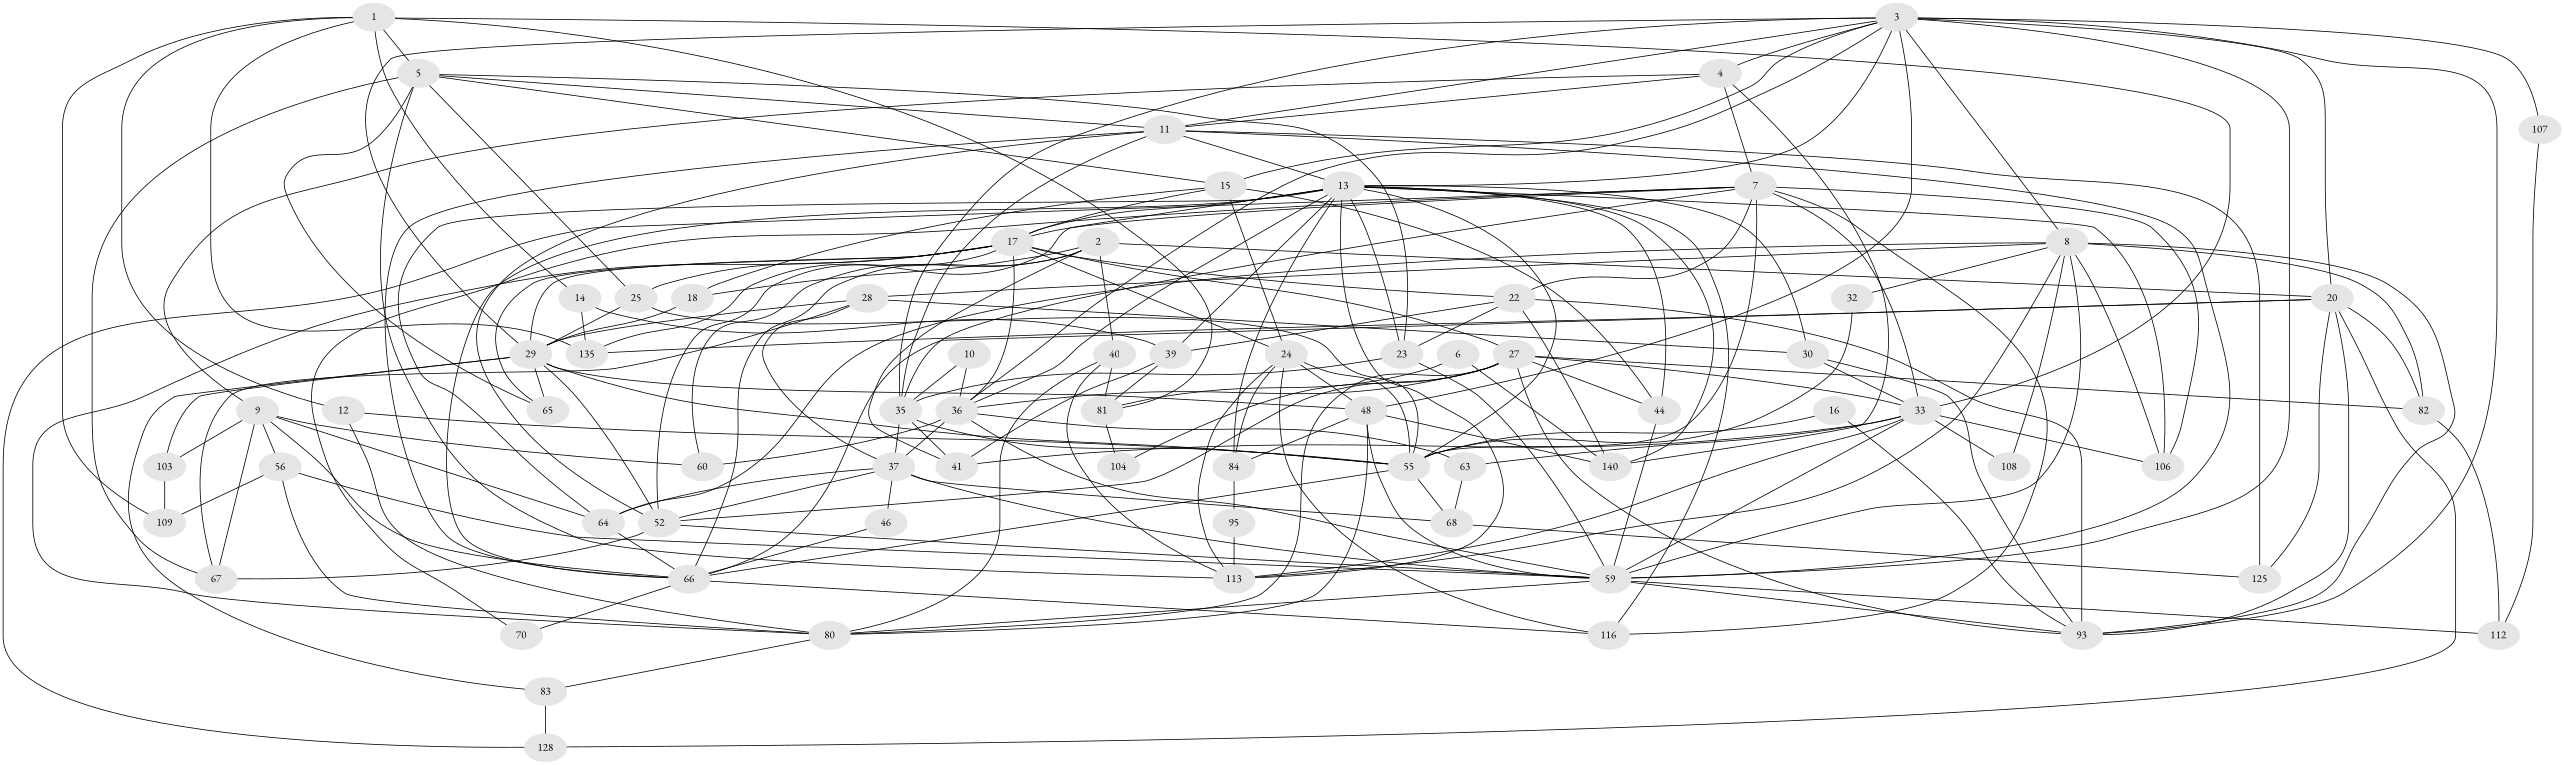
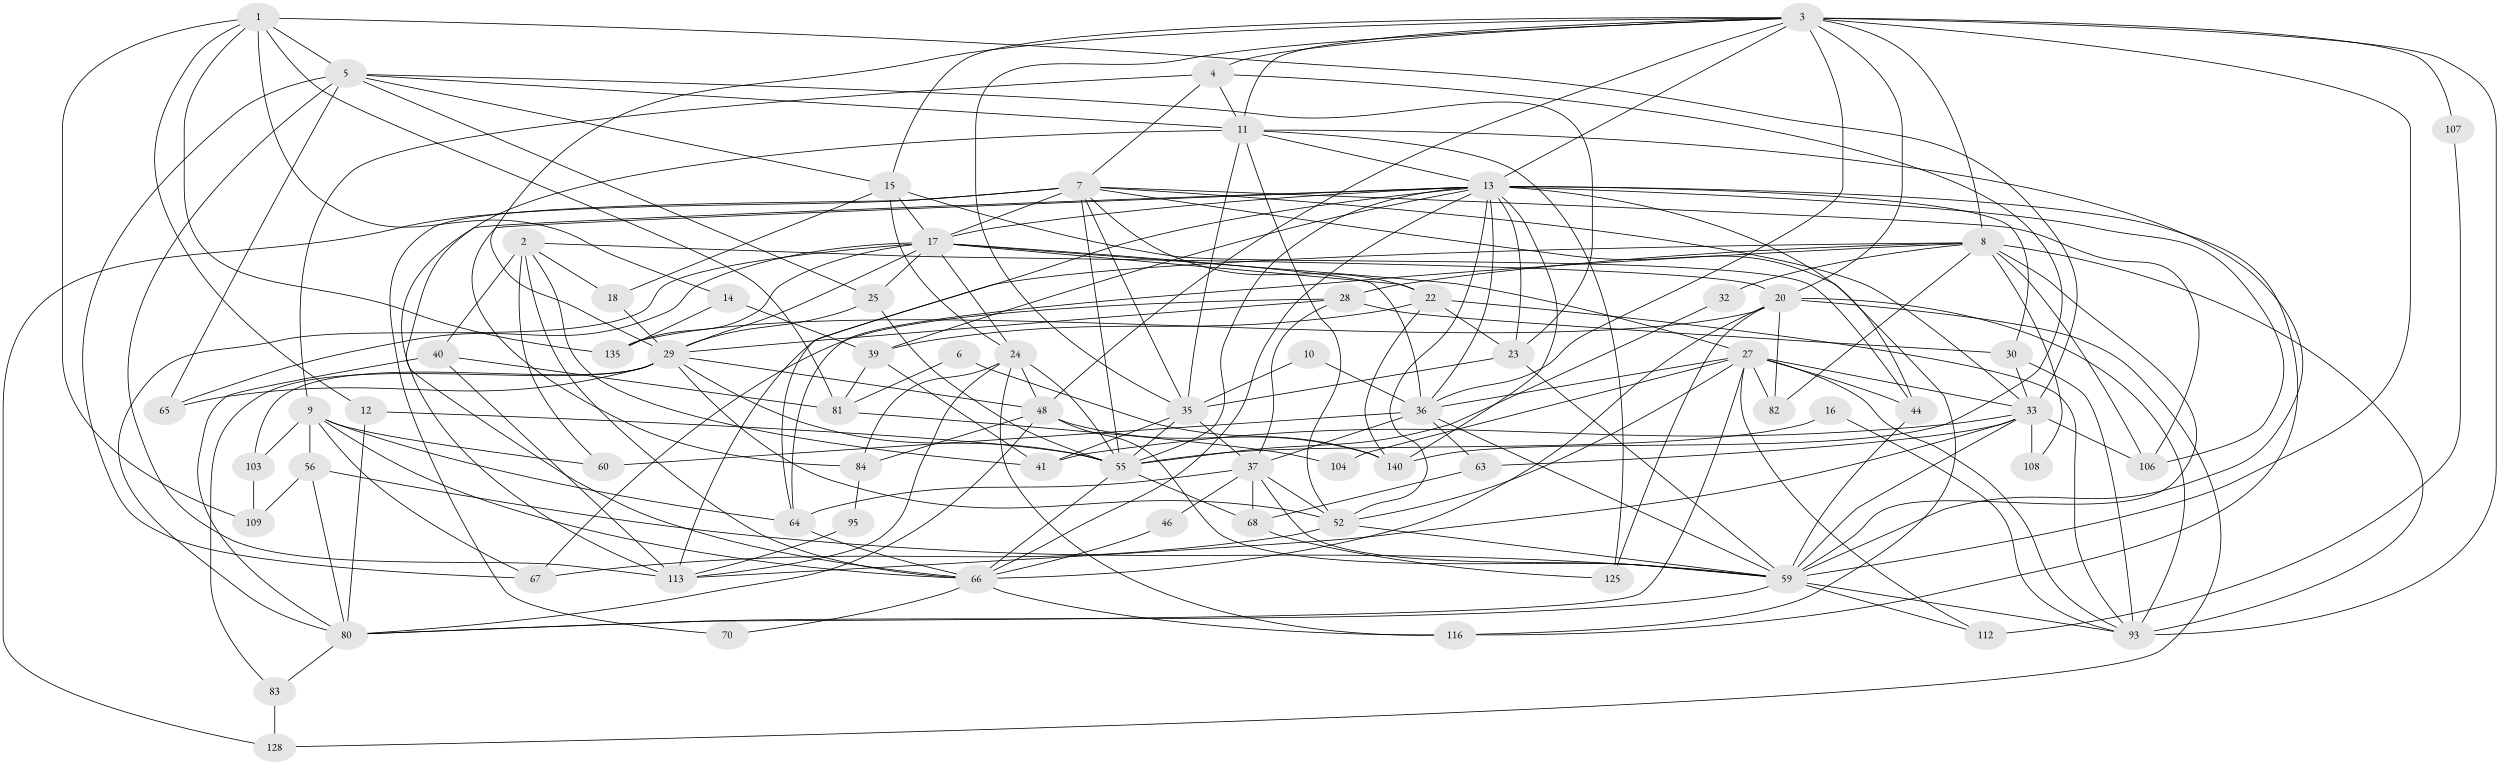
(2488, 514) -> (1814, 517)
